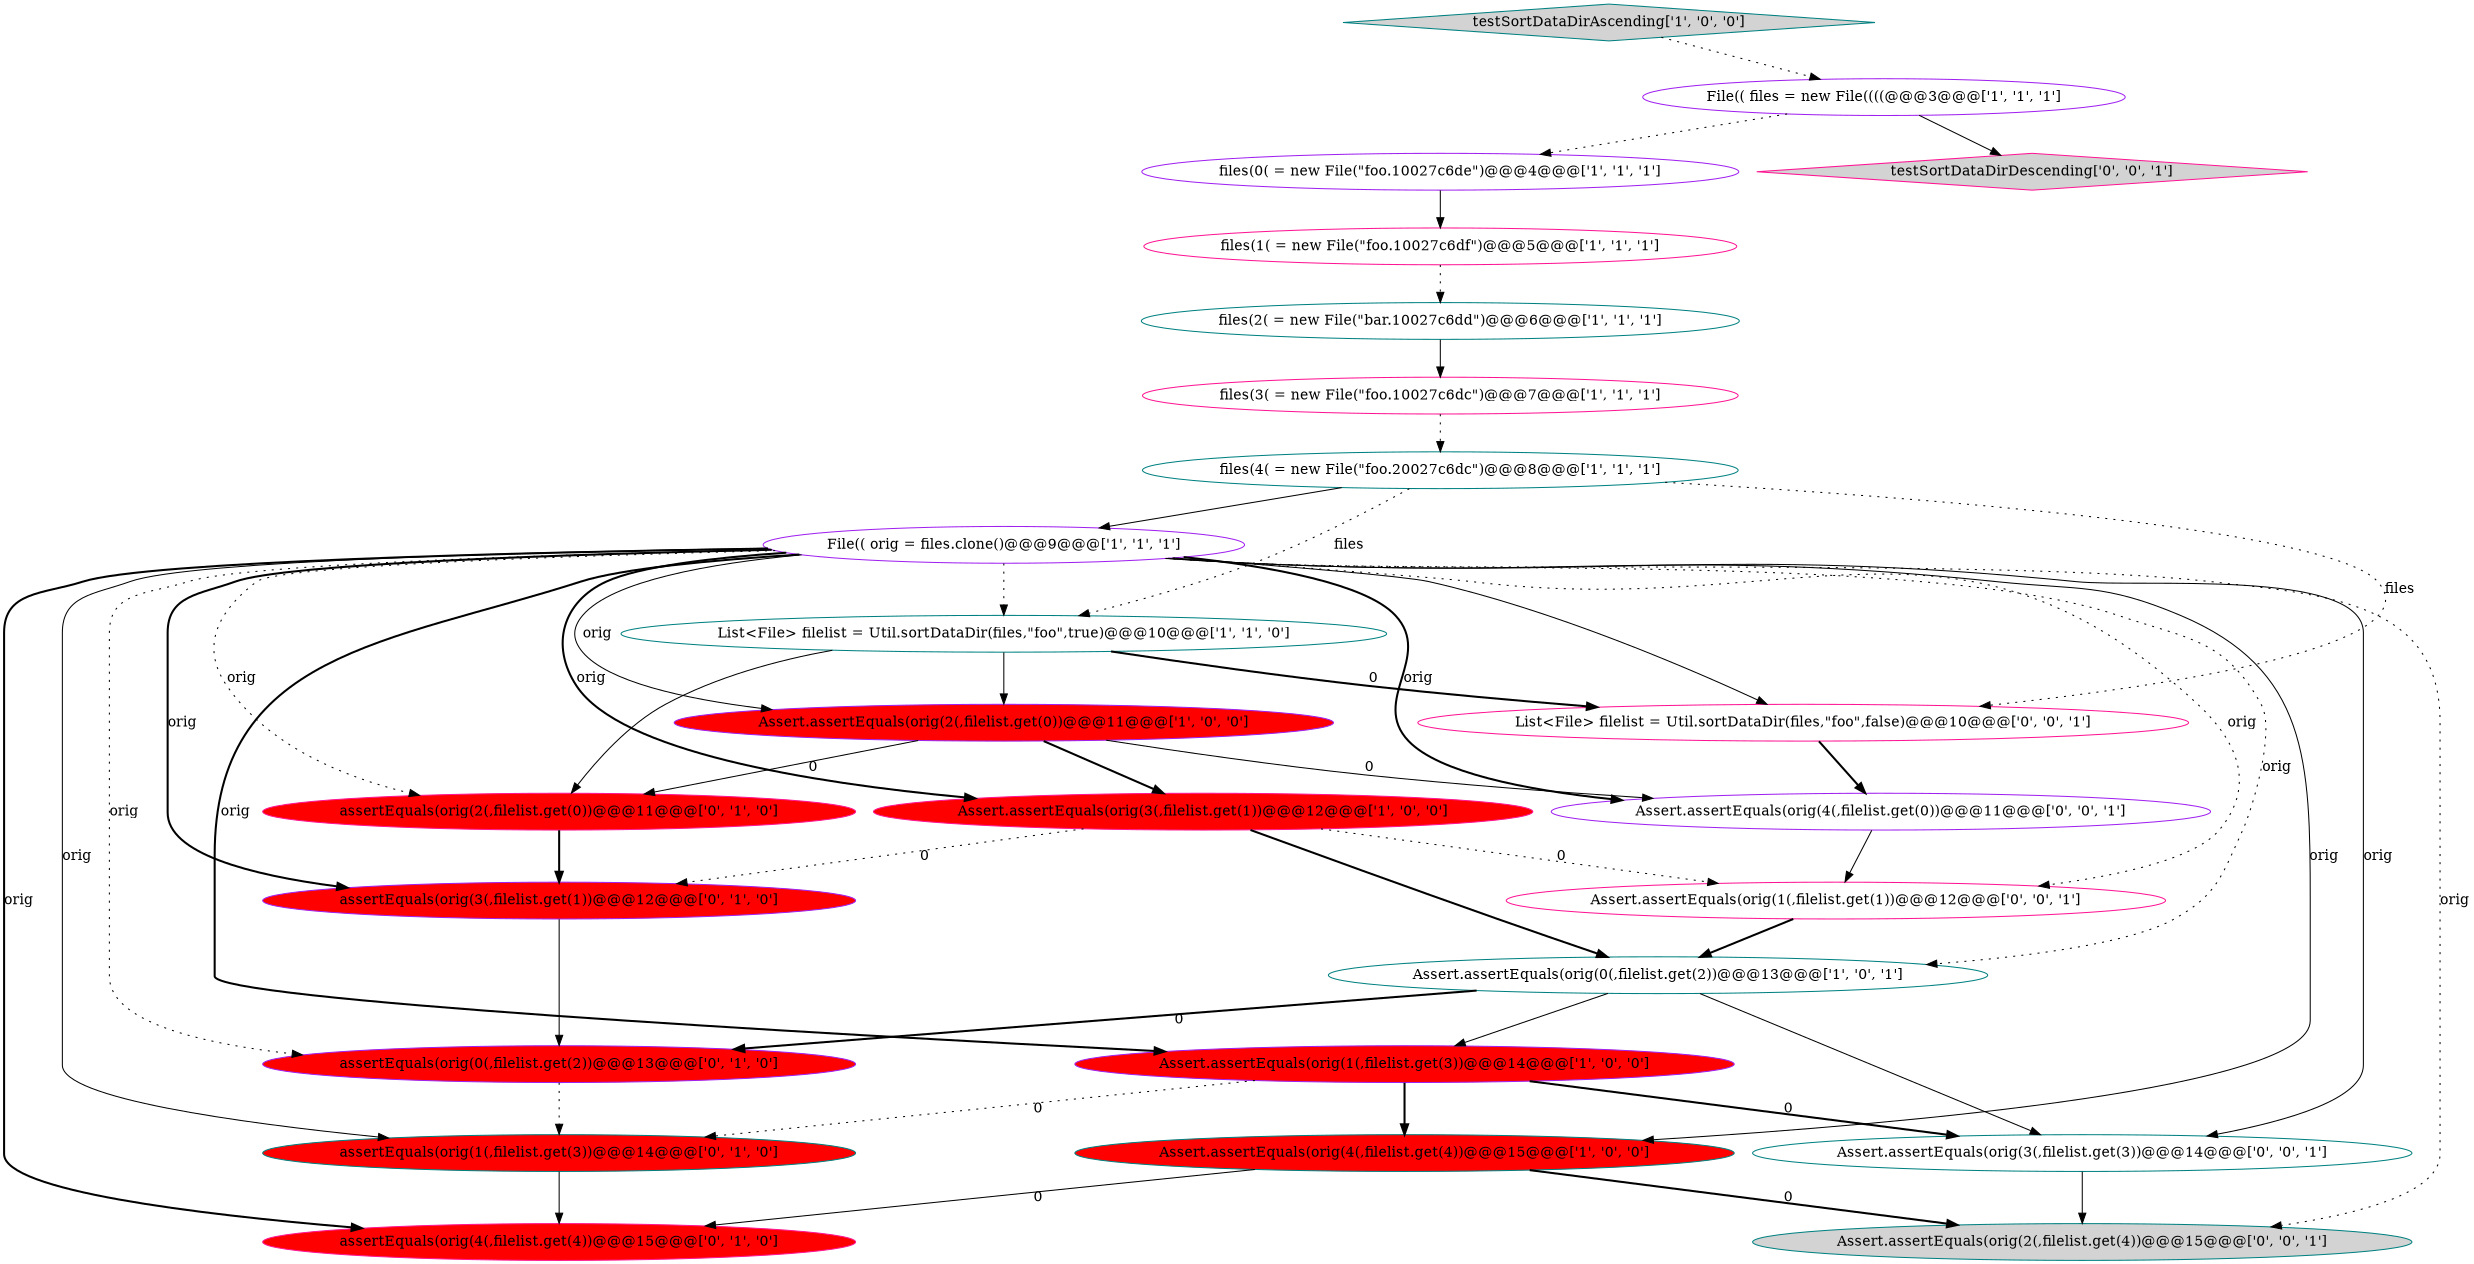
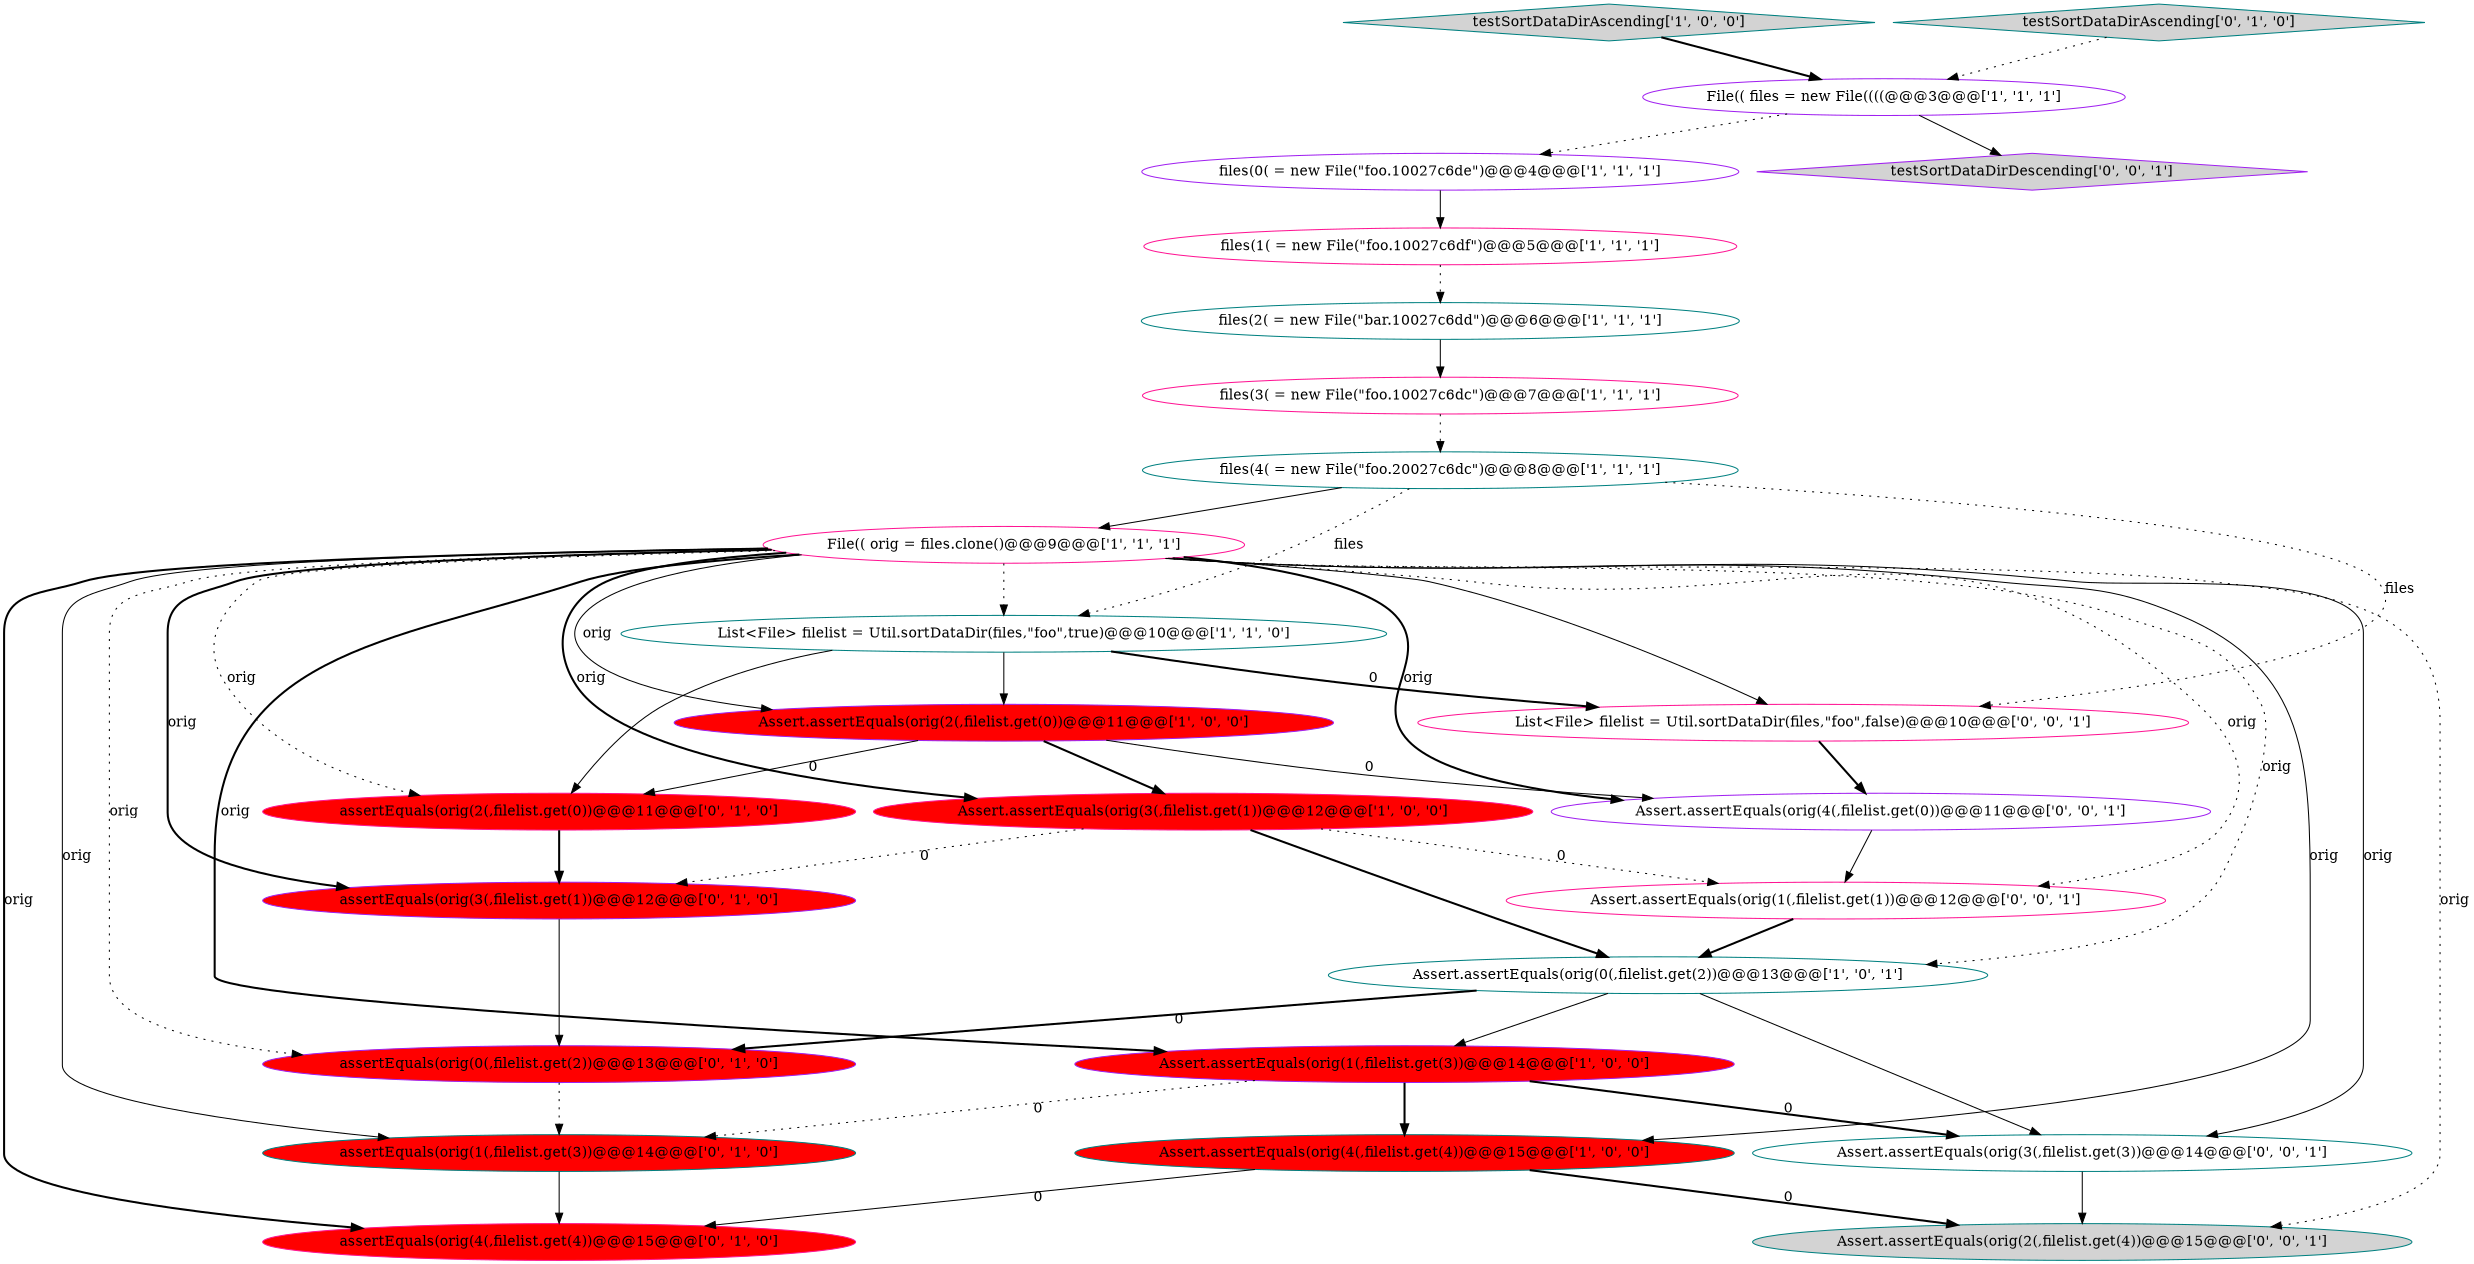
none -> (2159, 22)
(1736, 57) -> (1736, 57)
(2032, 172) -> (2032, 172)
(1004, 545) -> (1004, 545)
